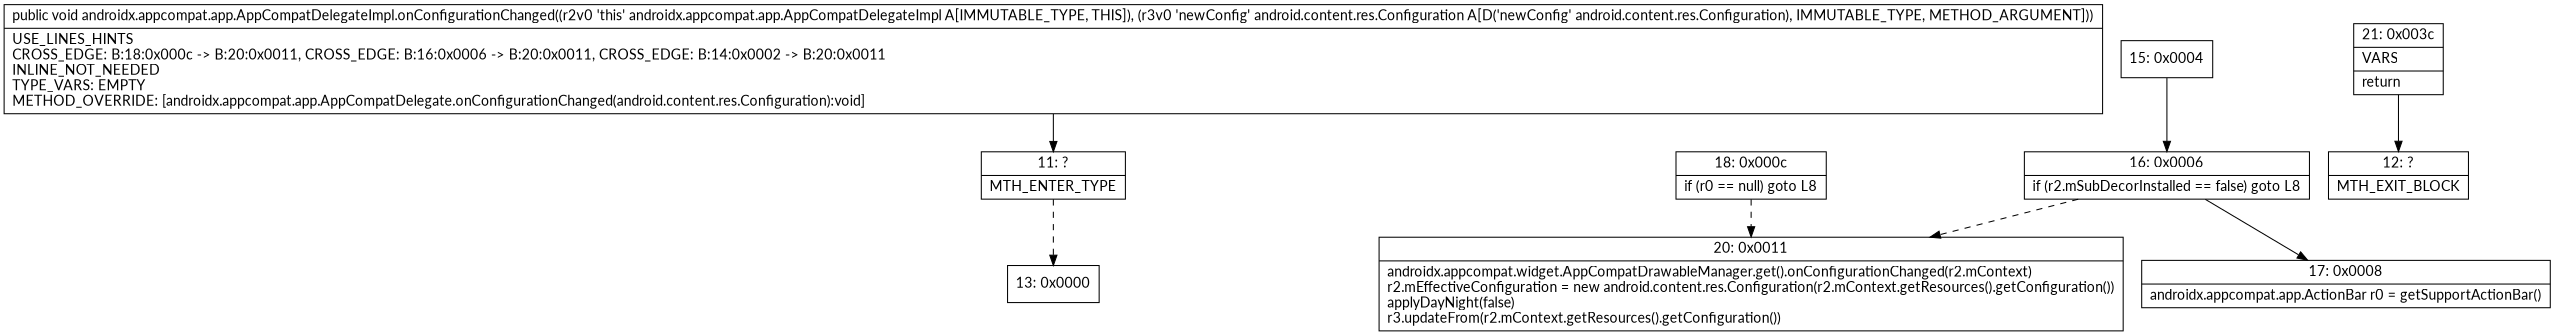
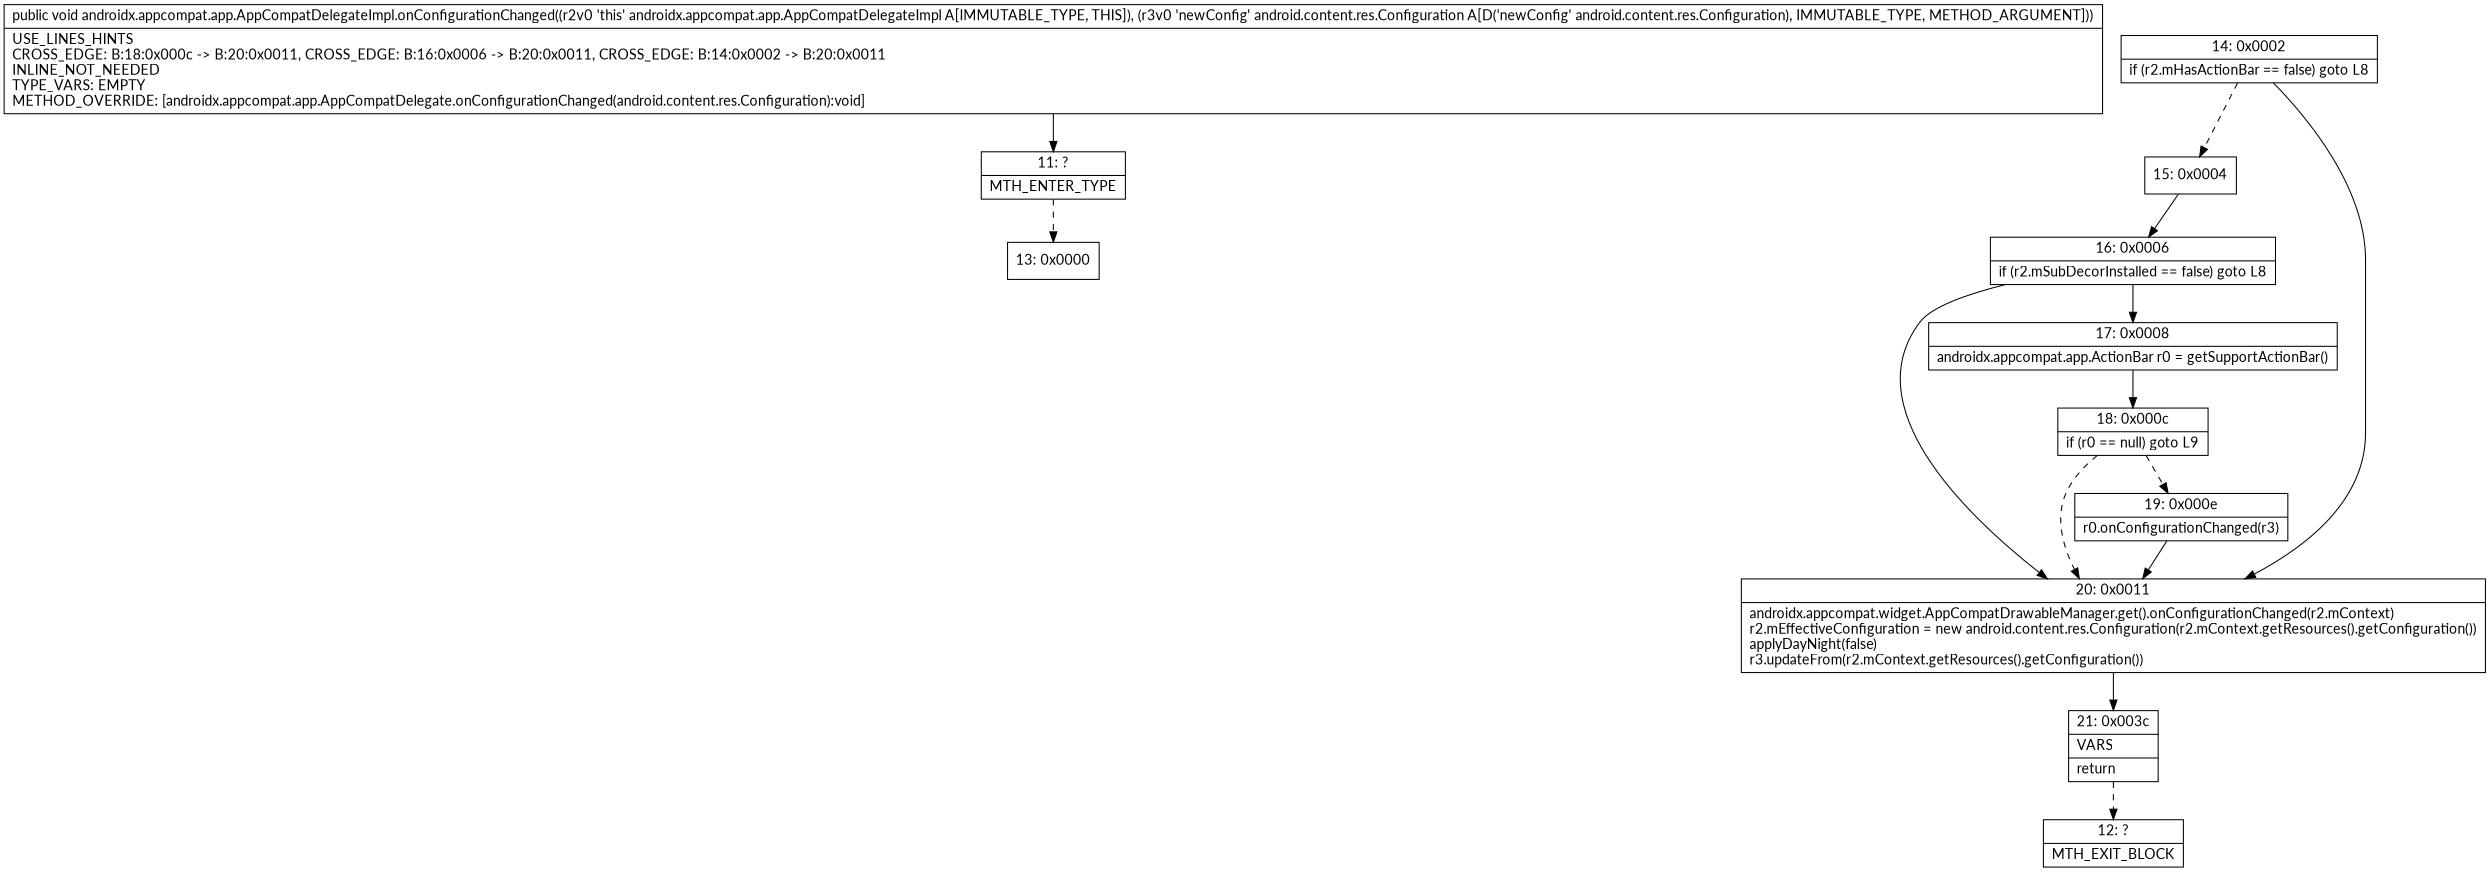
none -> (2249, 59)
(2398, 118) -> (2113, 795)
(1751, 187) -> (2133, 443)
(2009, 217) -> (1909, 423)
none -> (2133, 384)
none -> (2181, 517)
none -> (2113, 686)
